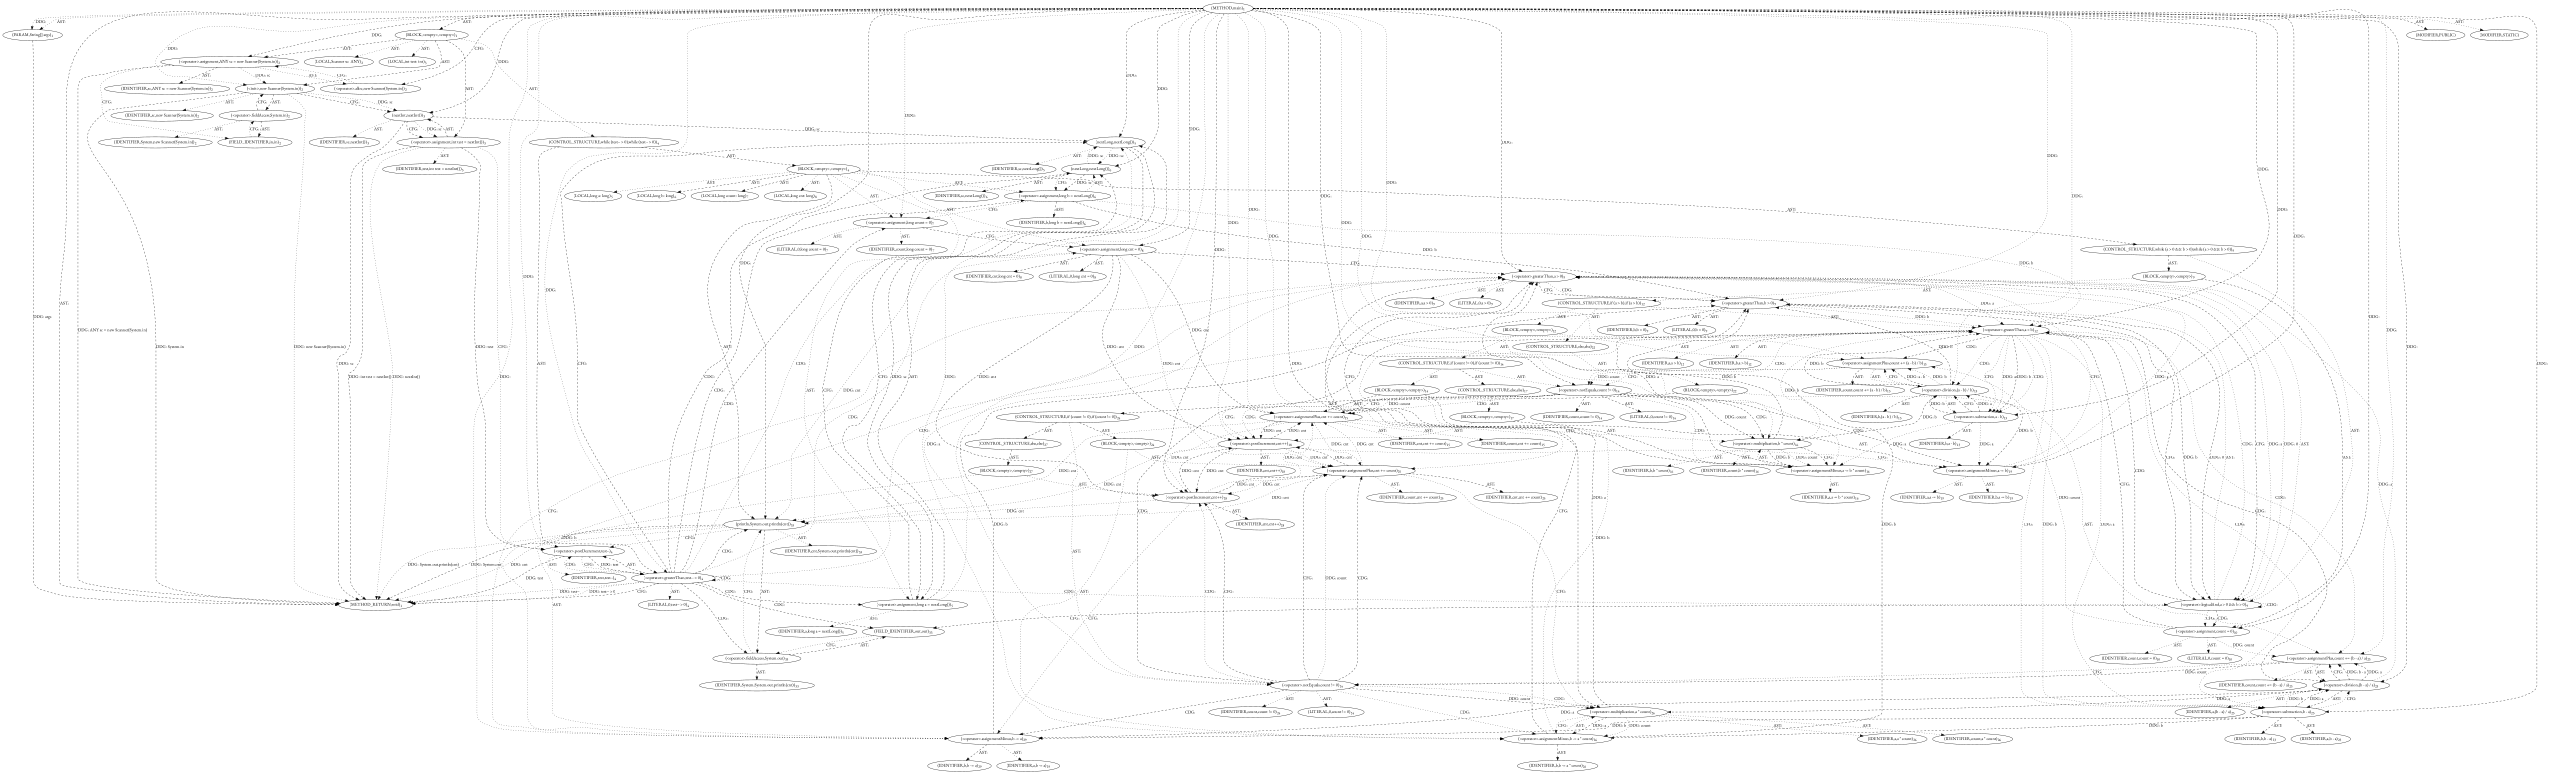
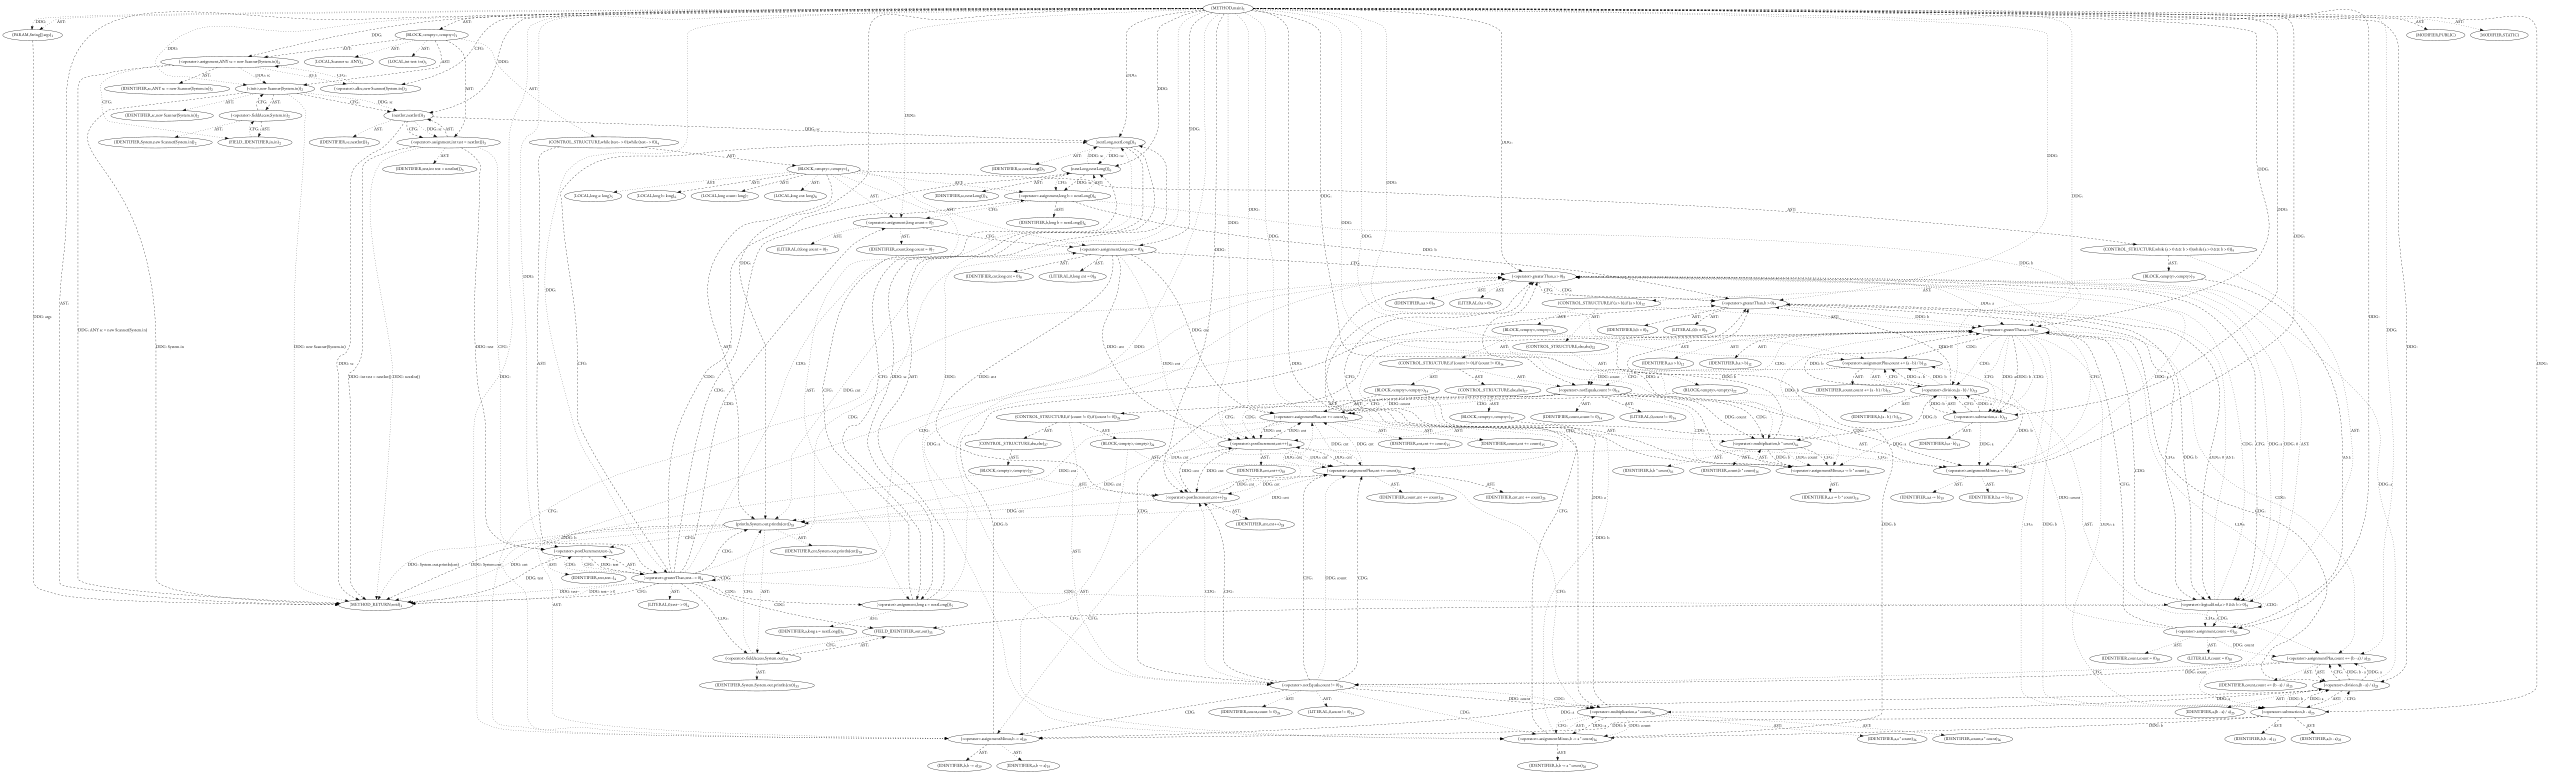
(761, 590) -> (761, 590)
